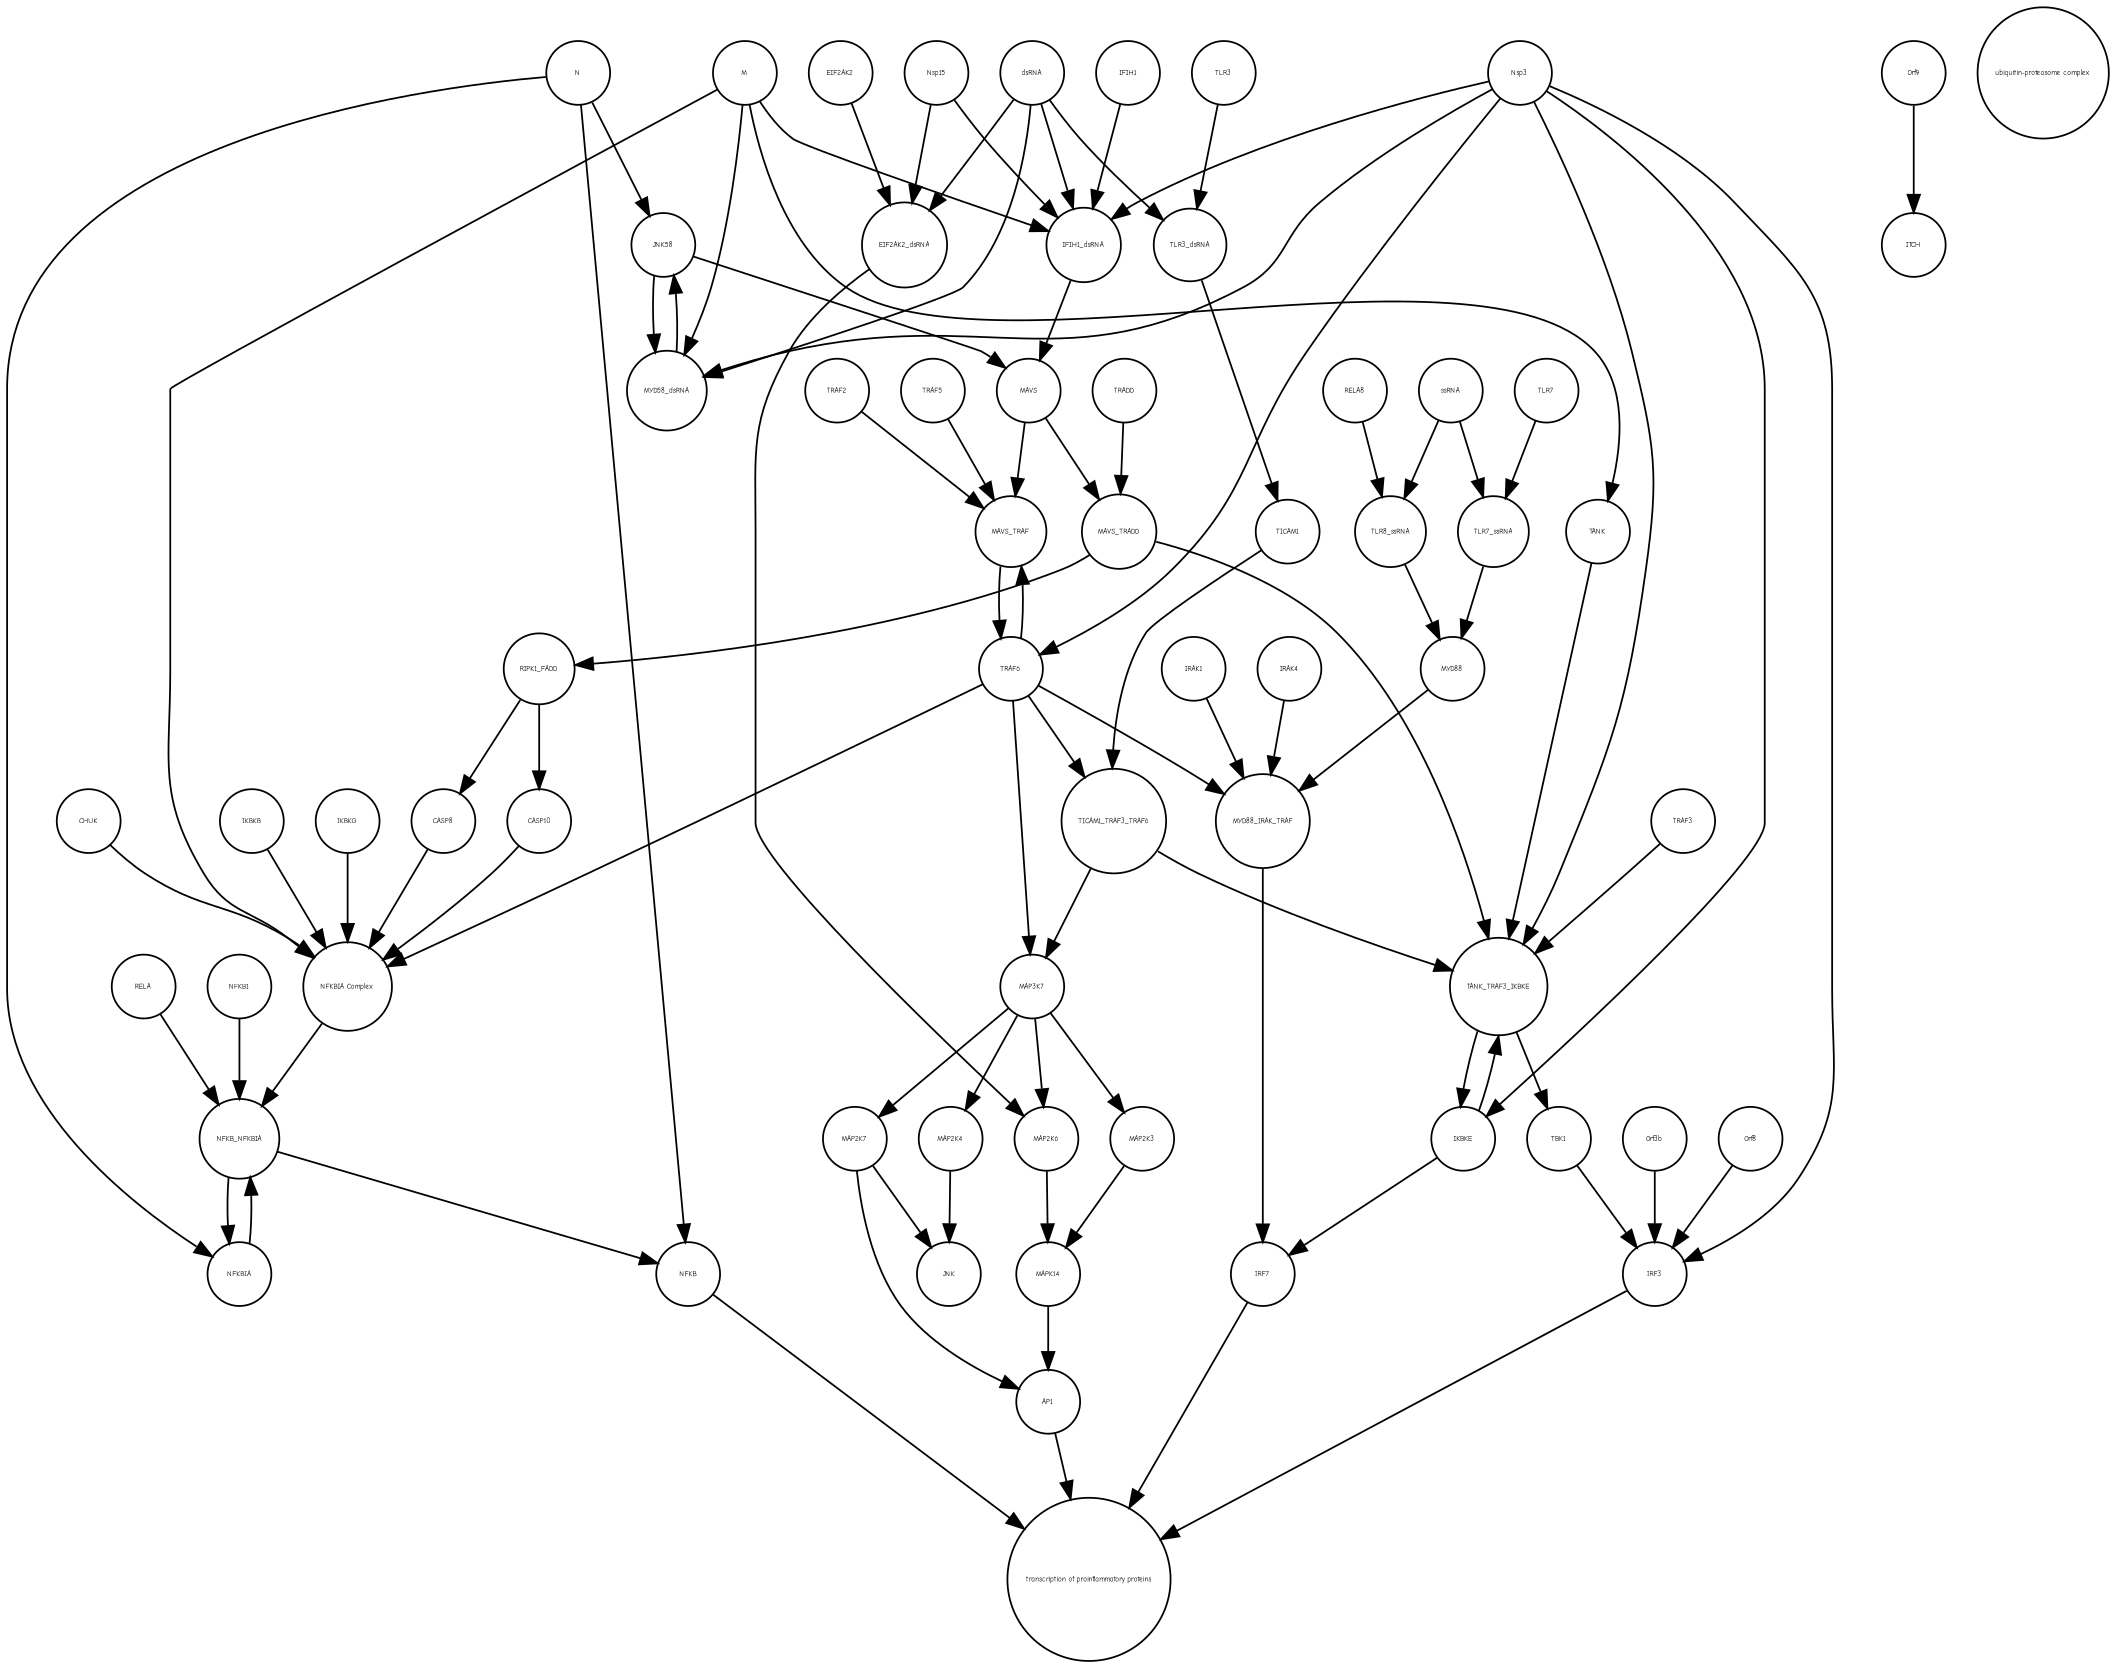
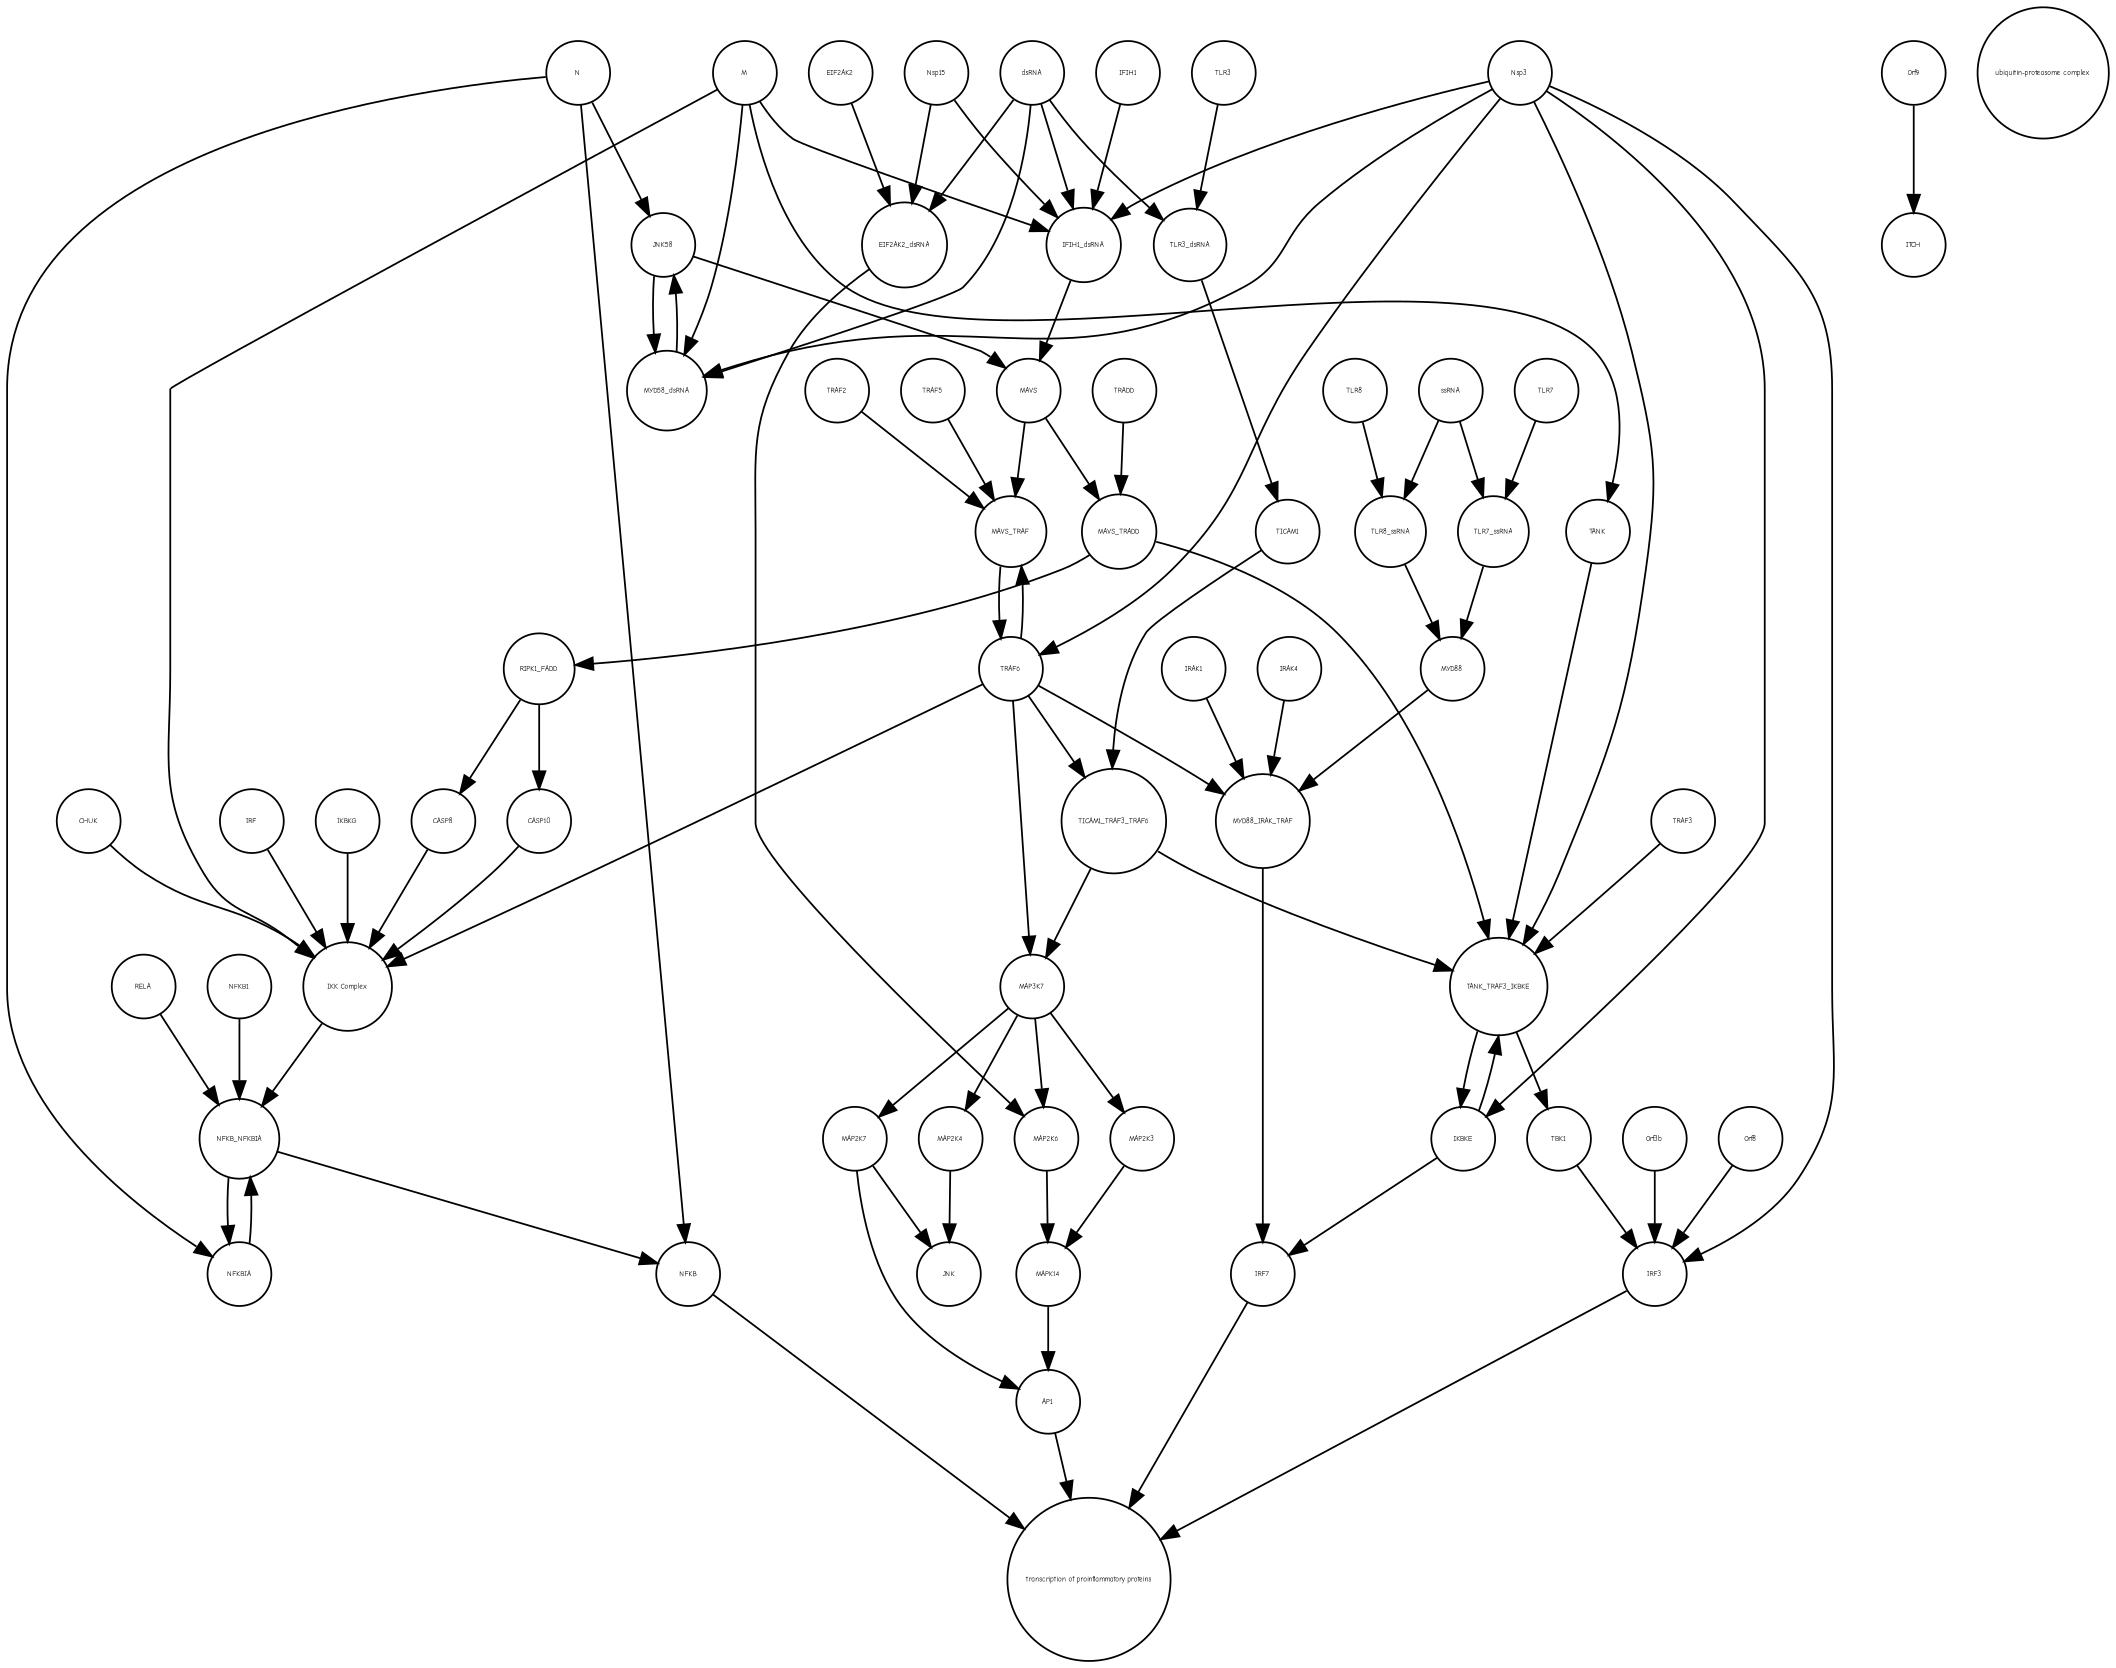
(1355, 391) -> (1355, 391)
(252, 821) -> (252, 821)
(348, 987) -> (348, 987)
